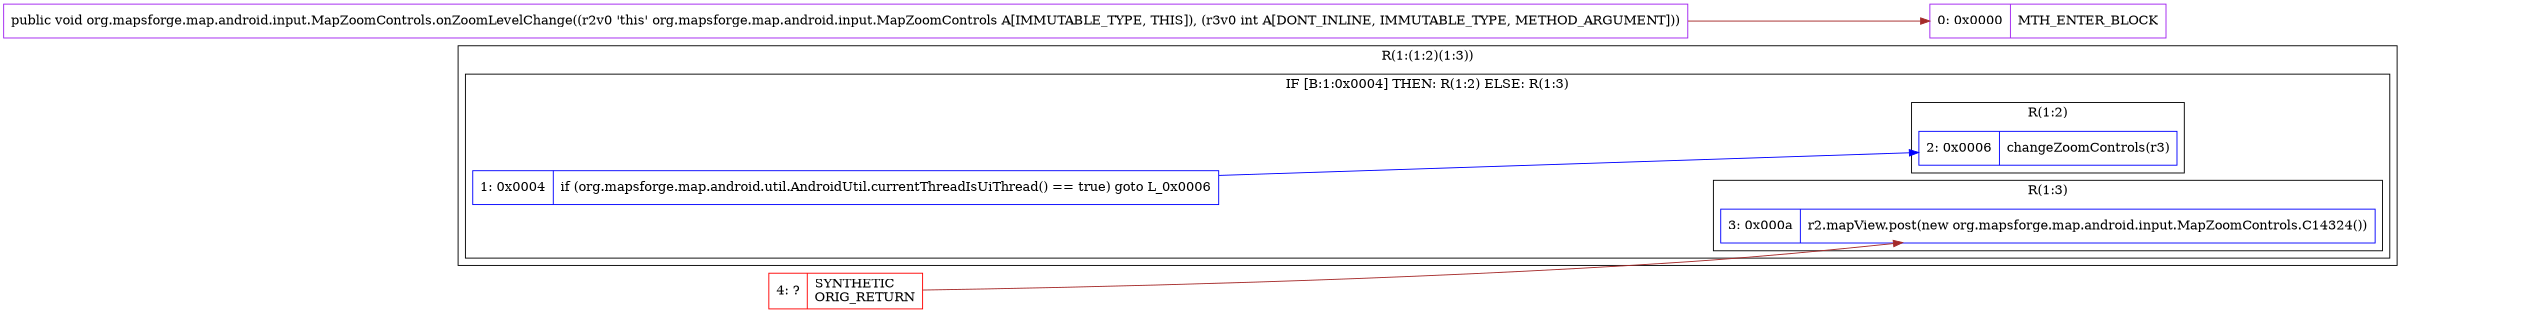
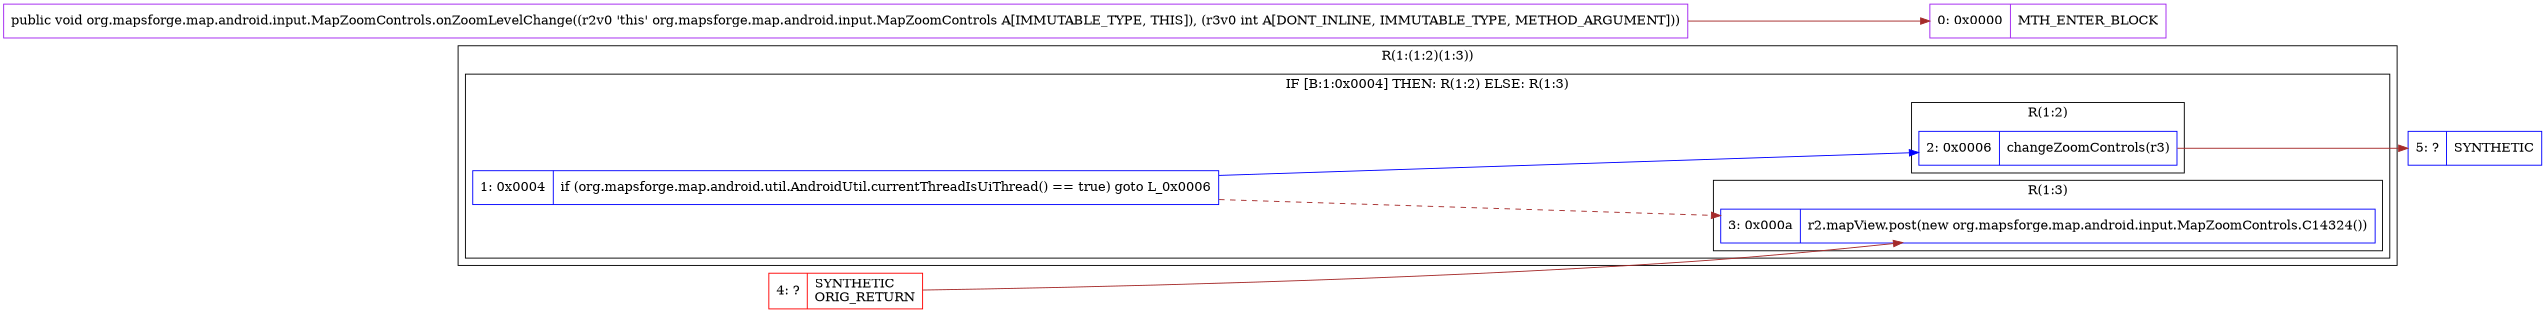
none -> (2475, 148)
none -> (1465, 207)
